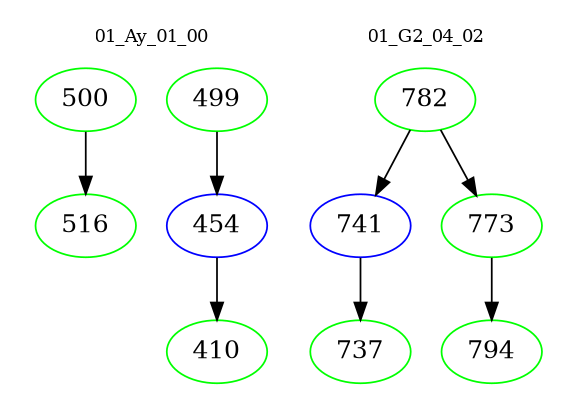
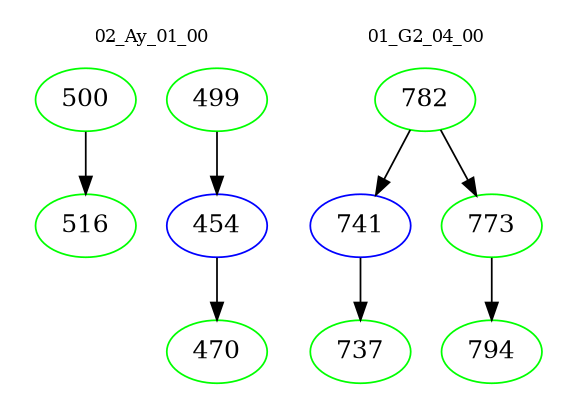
(151, 38) -> (151, 38)
(426, 38) -> (426, 38)
(217, 352) -> (217, 352)
